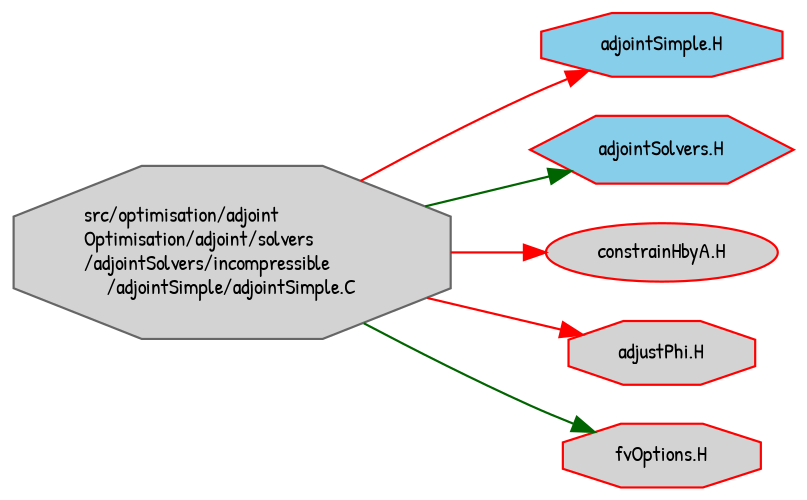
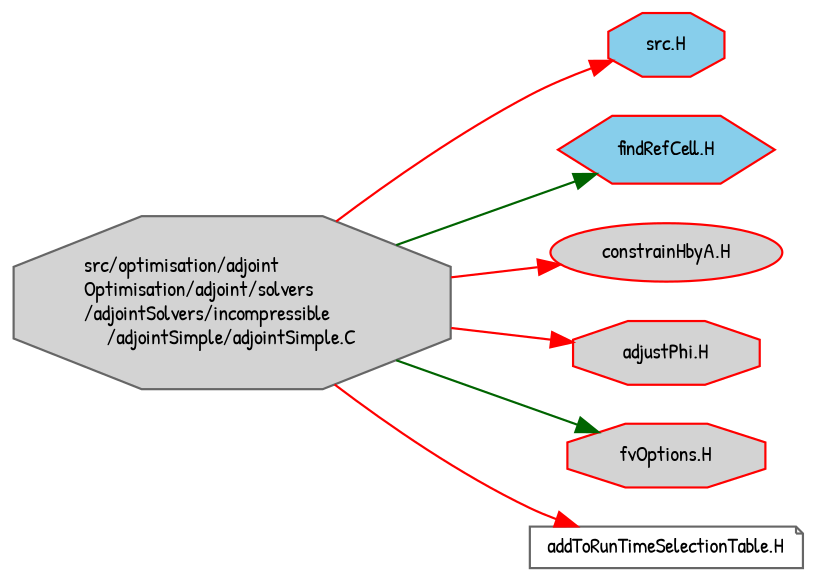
(662, 45) -> (666, 45)
(662, 150) -> (666, 150)
none -> (666, 547)
